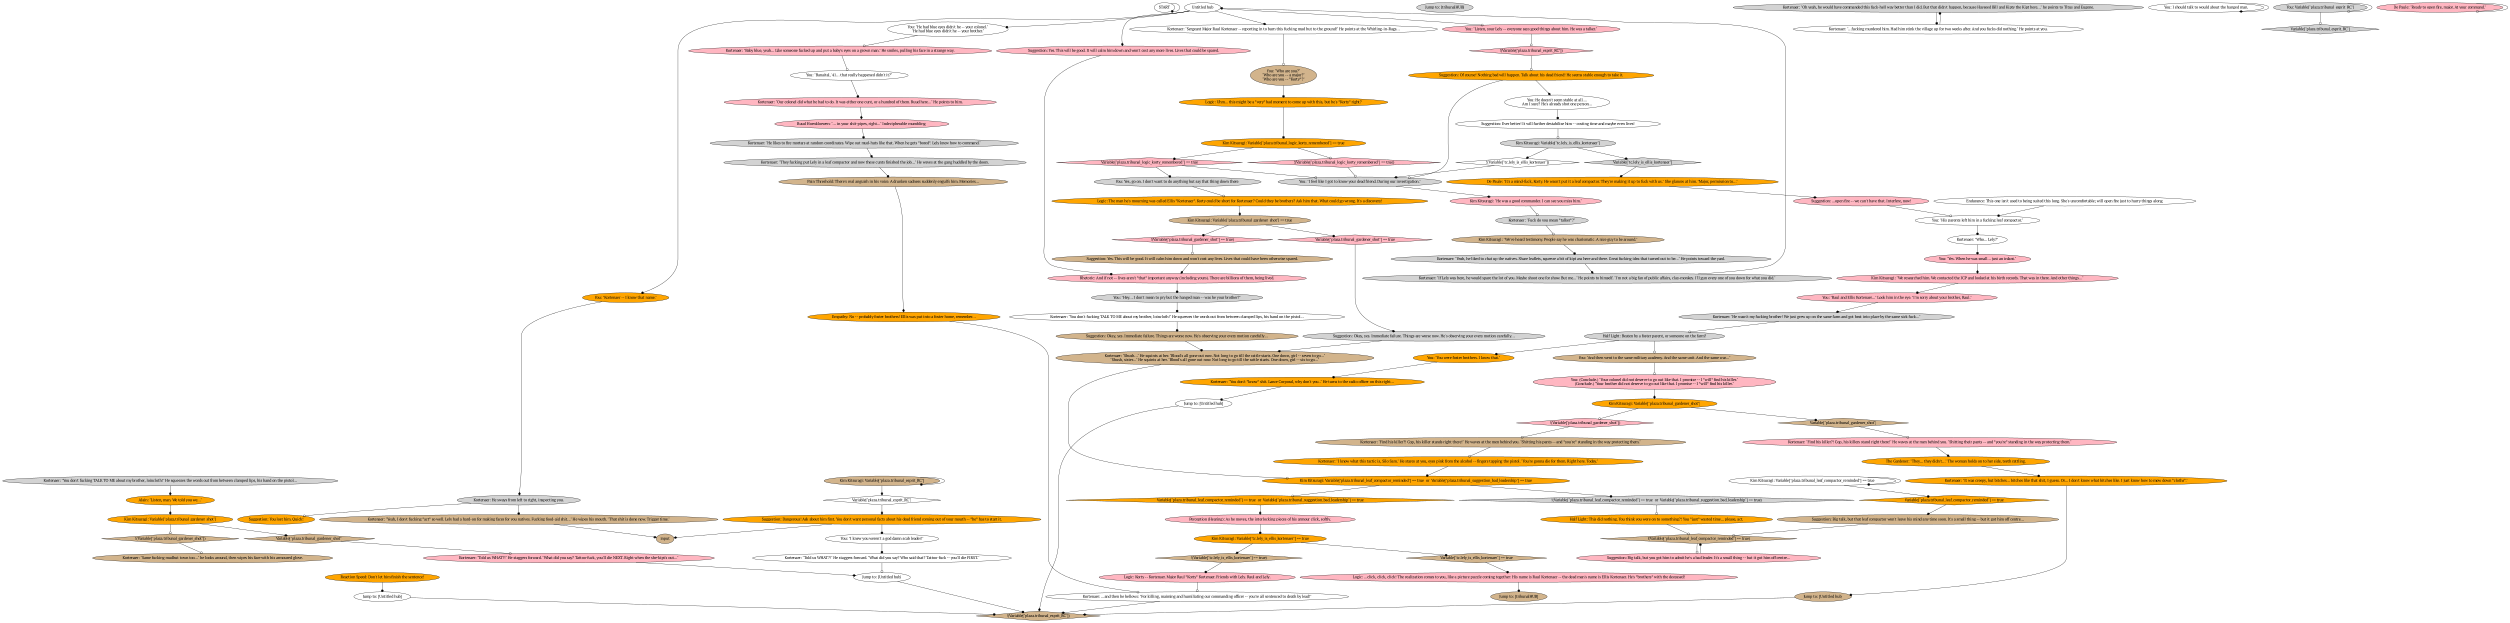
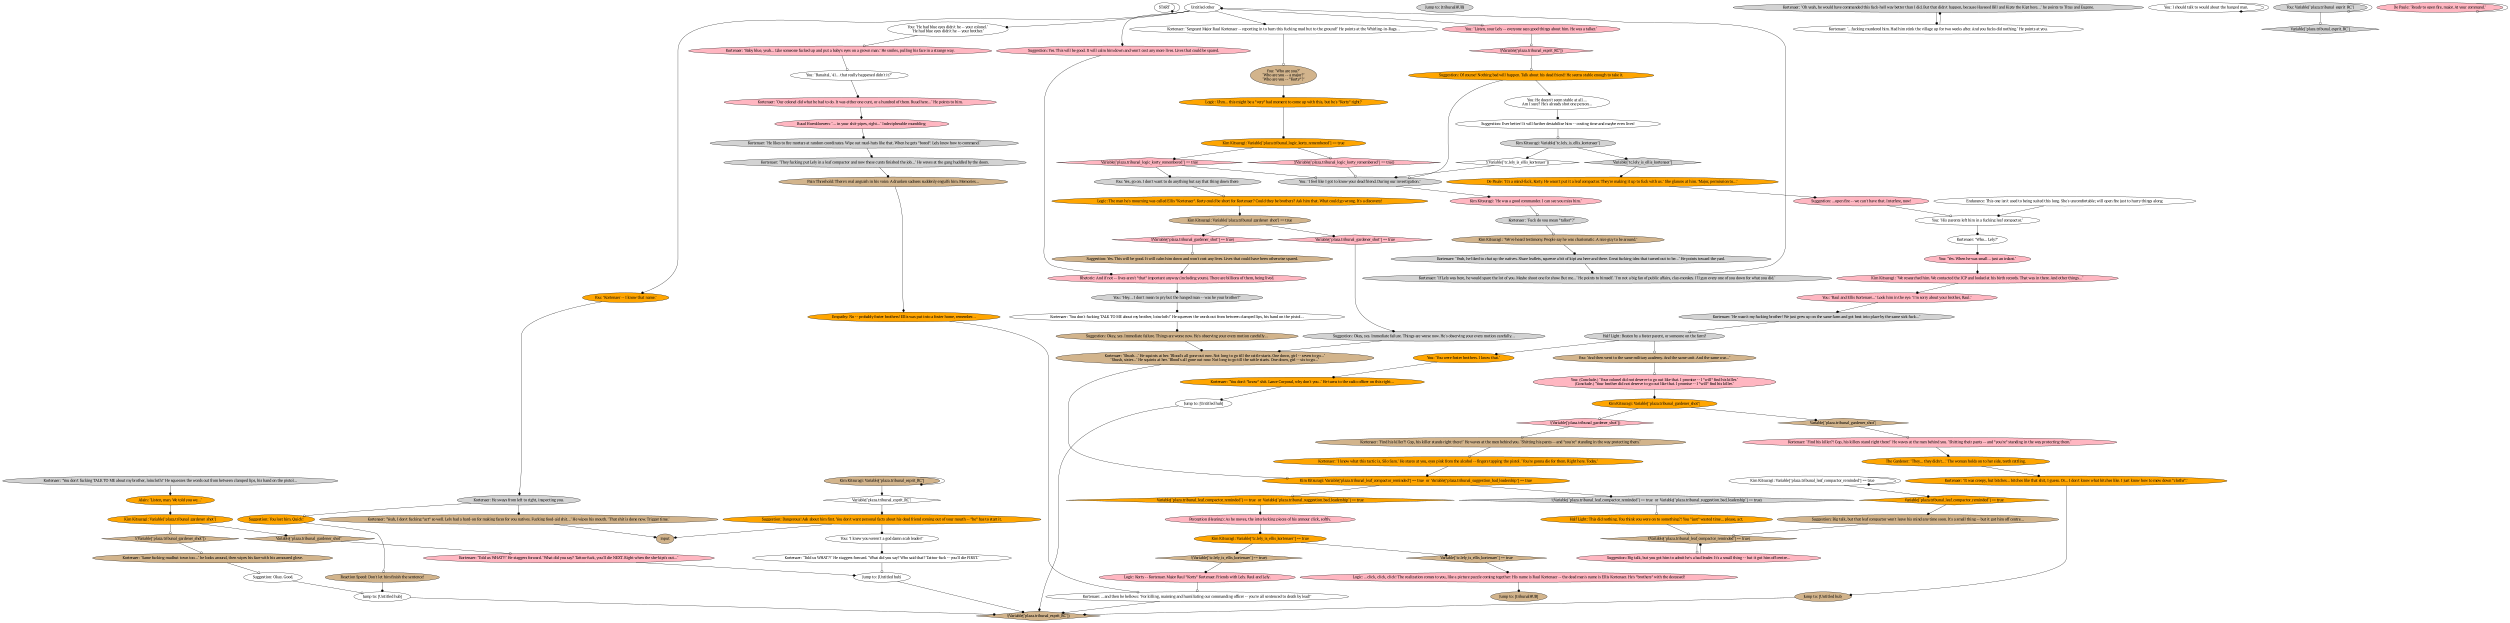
(1203, 8) -> (1203, 8)
none -> (360, 530)
none -> (273, 577)
(382, 577) -> (382, 577)
